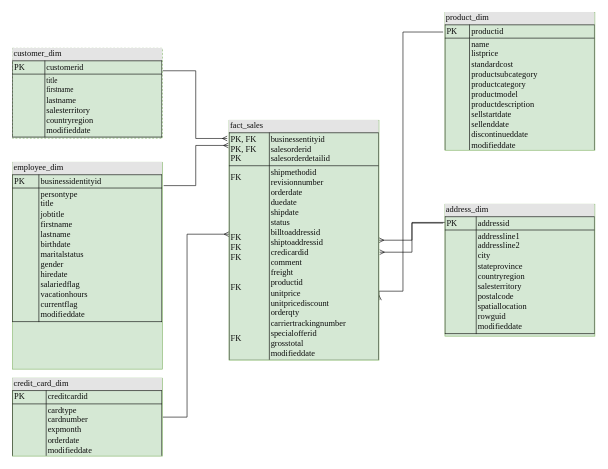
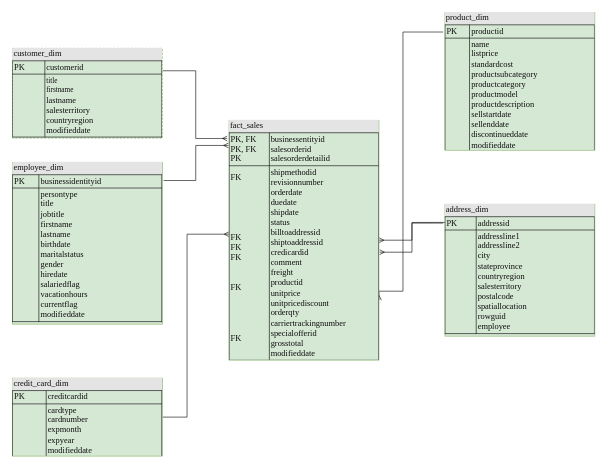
(476, 265) -> (476, 265)
(87, 266) -> (87, 243)
(45, 414) -> (45, 414)
